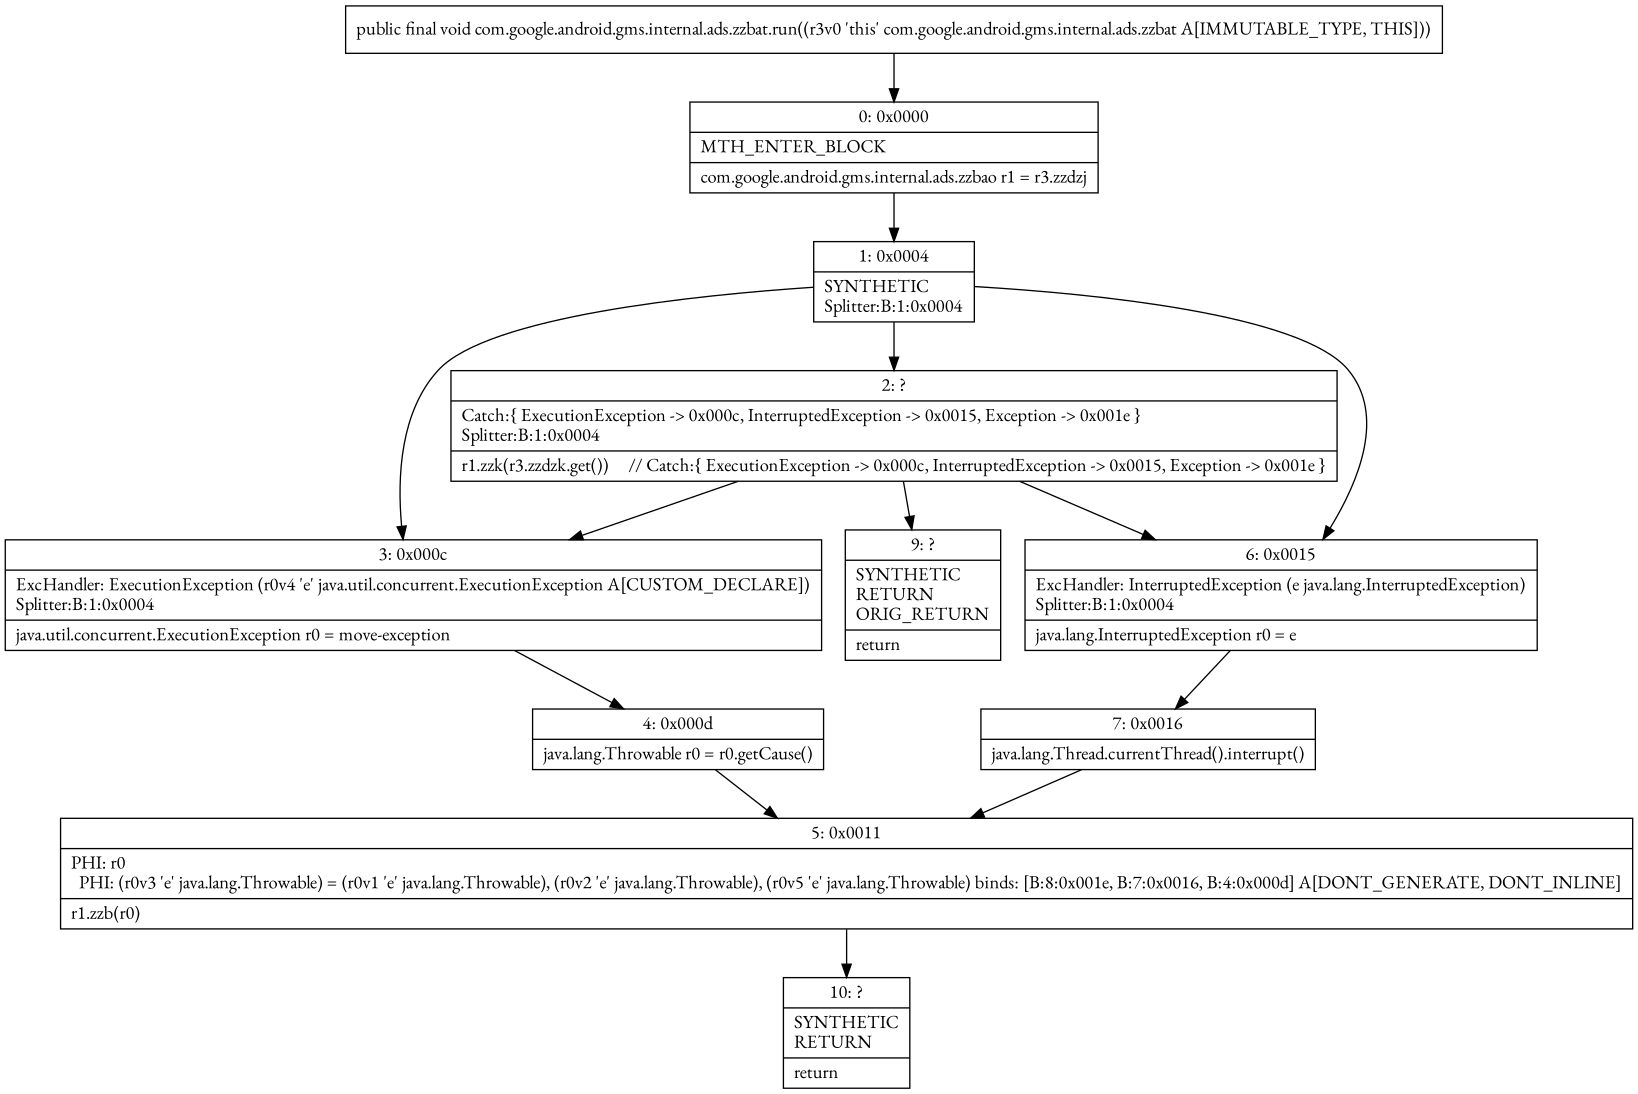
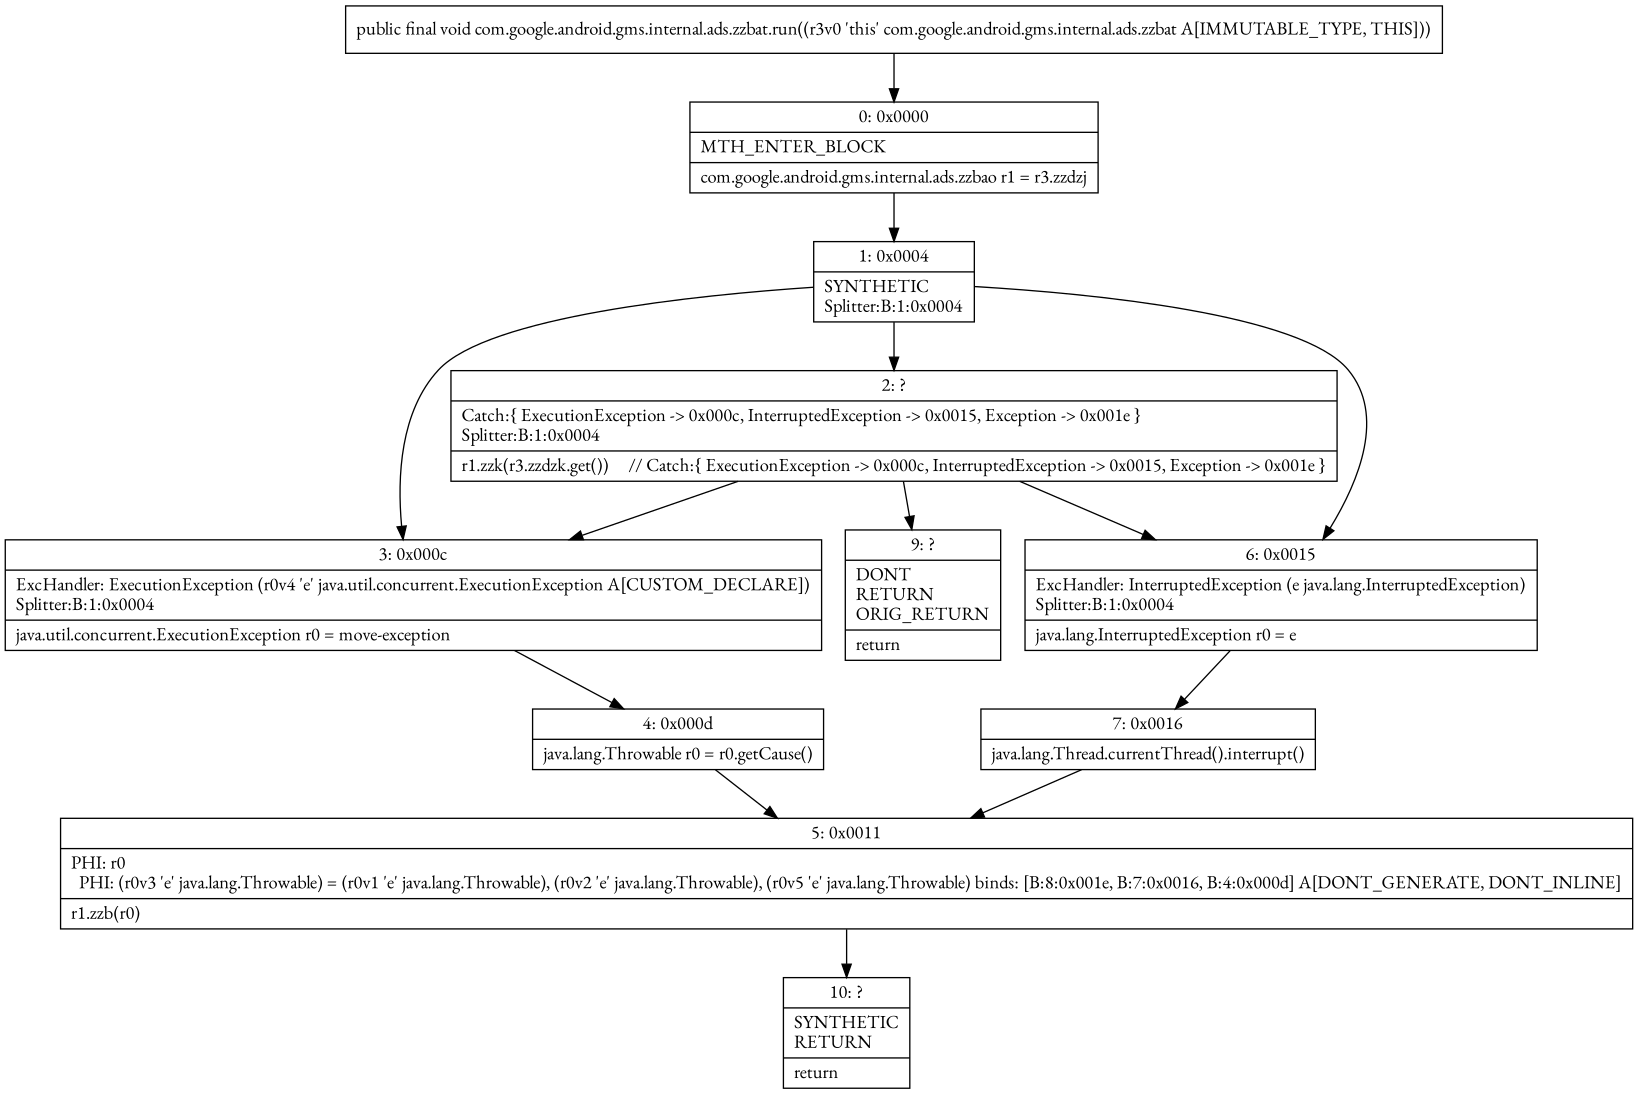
(908, 575) -> (884, 575)
